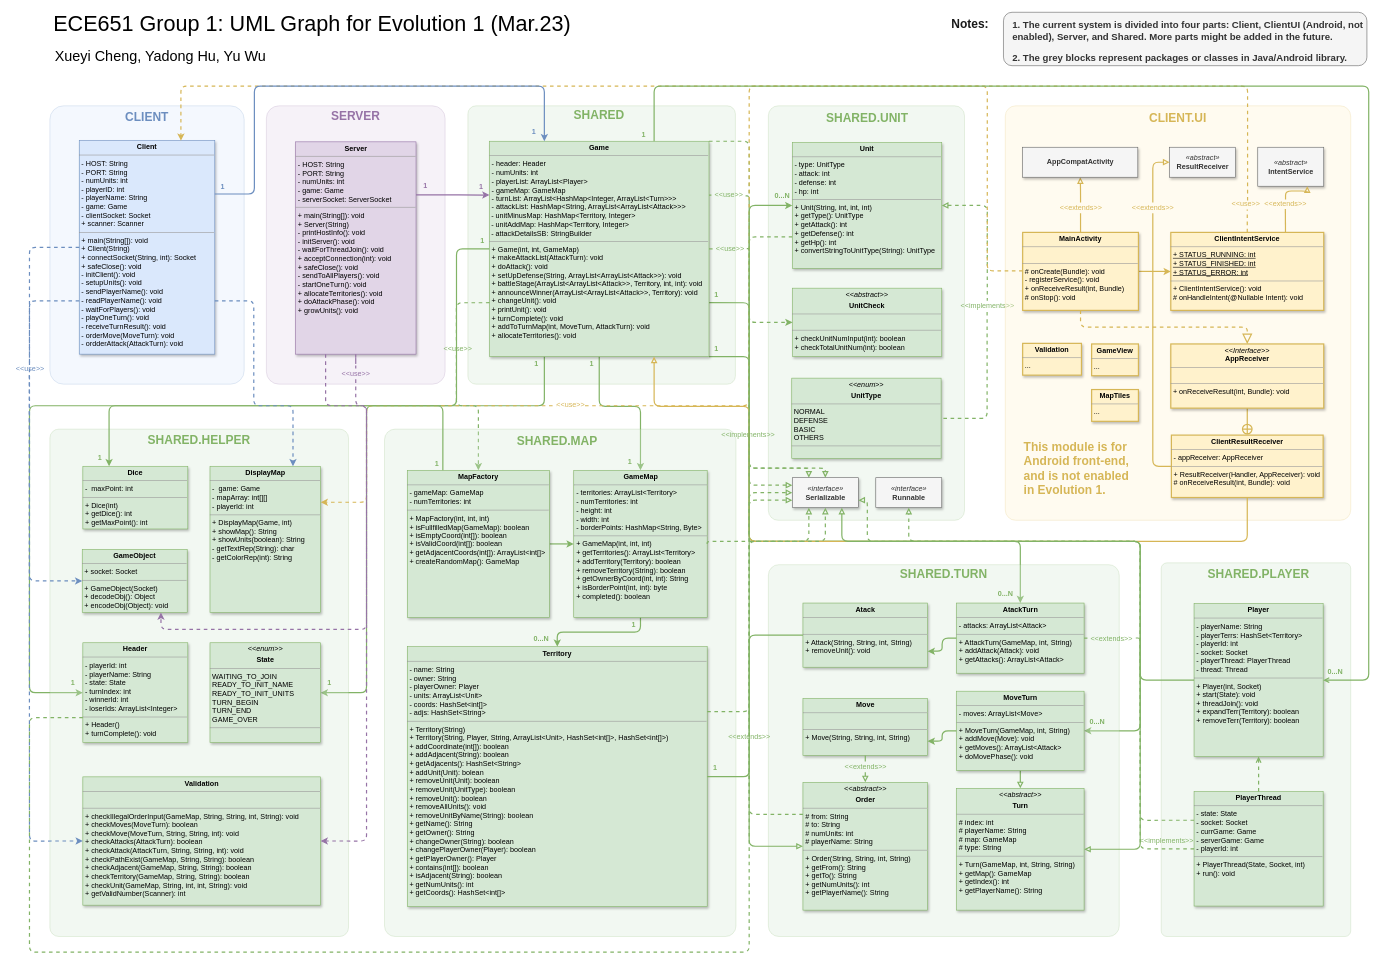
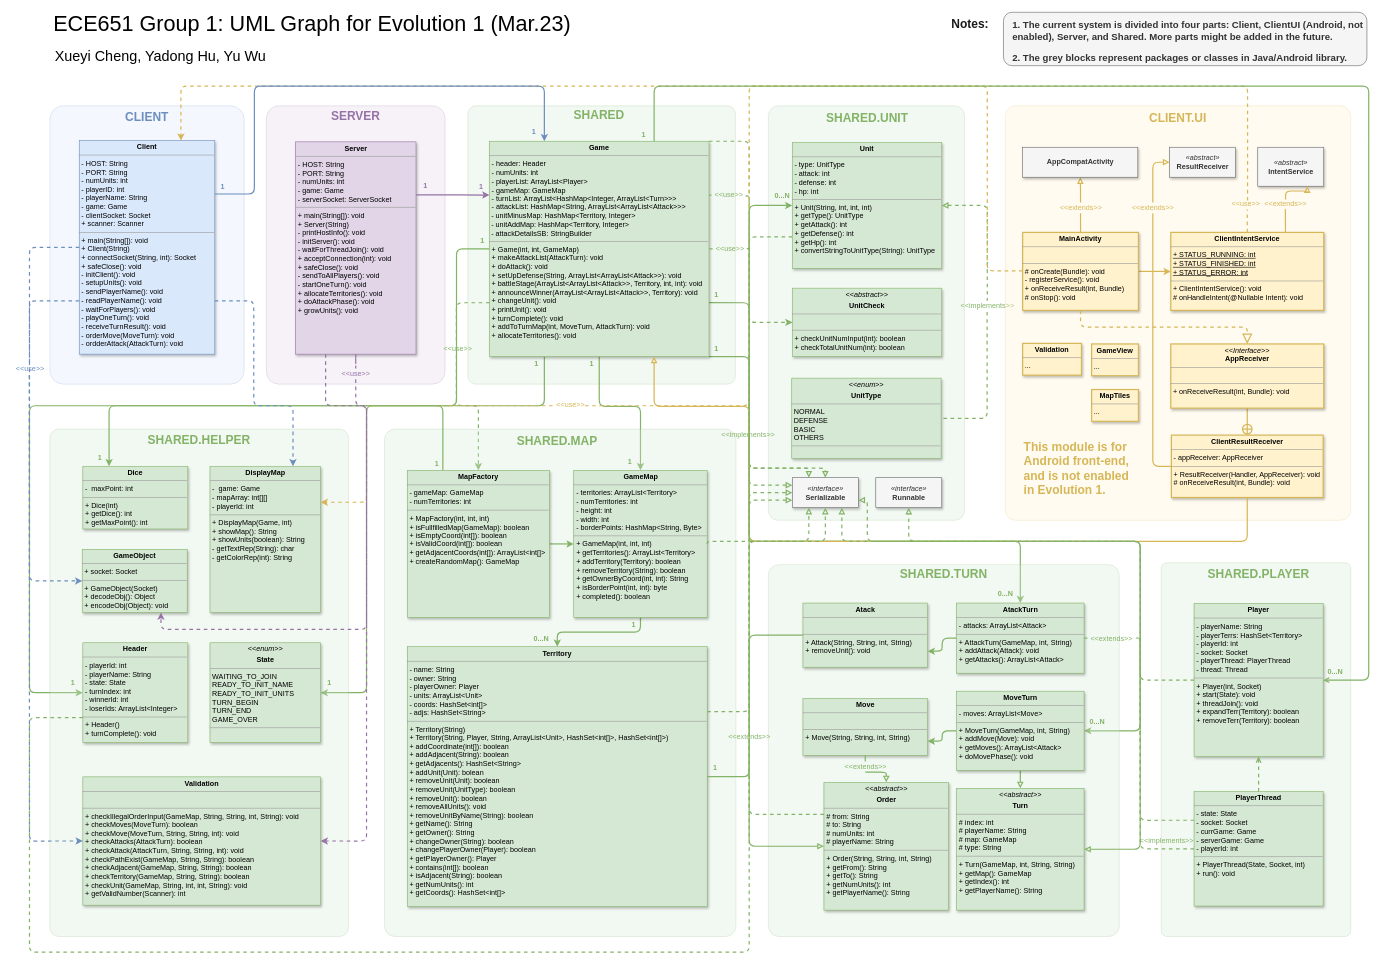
(1167, 680) -> (1167, 680)
(865, 847) -> (886, 847)
